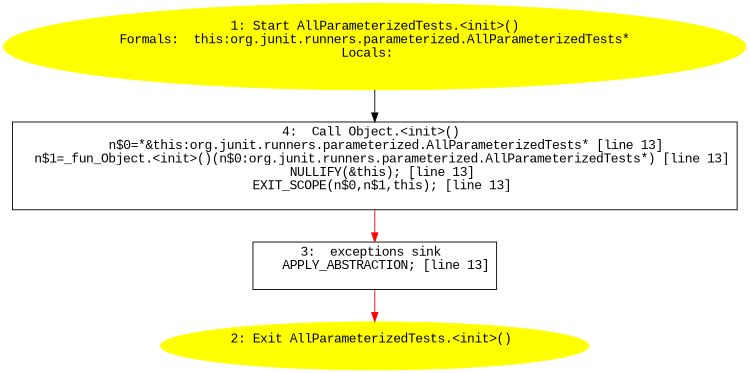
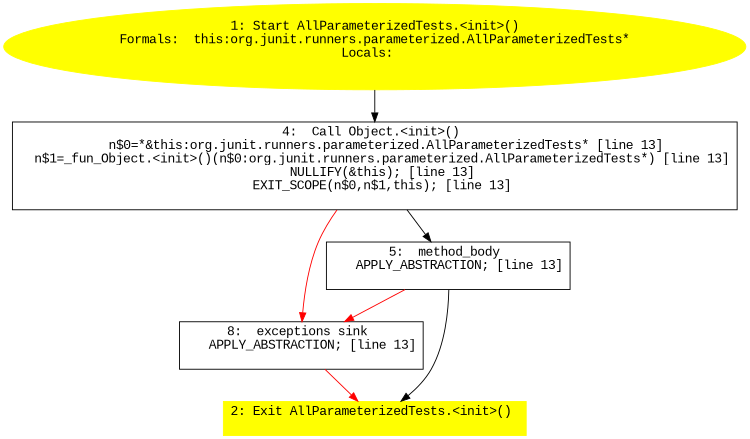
(375, 266) -> (301, 345)
none -> (448, 266)
(375, 346) -> (375, 419)
